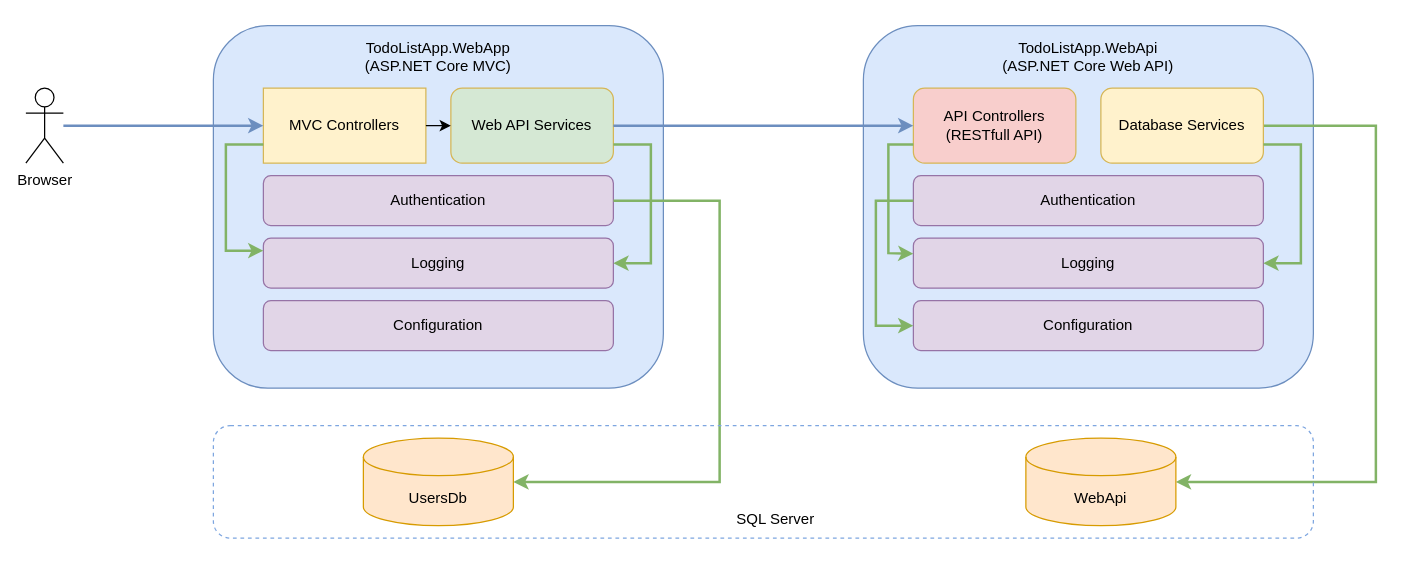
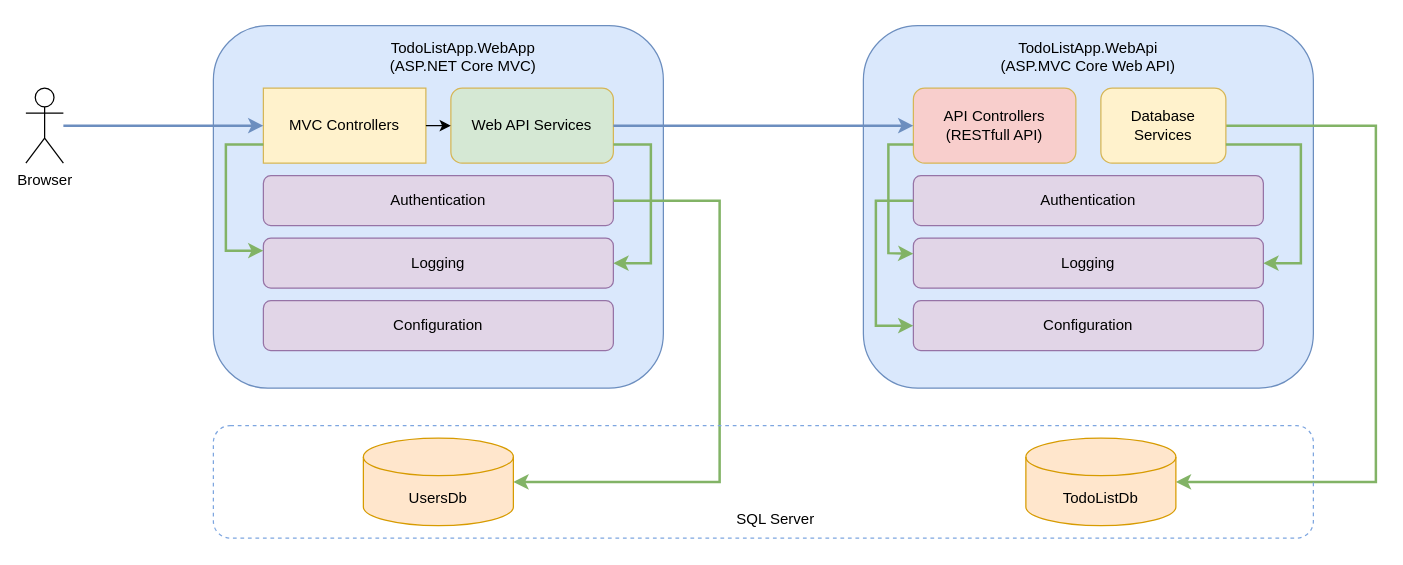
(438, 57) -> (463, 57)
(1088, 57) -> (1088, 57)
(1182, 126) -> (1163, 126)
(1101, 498) -> (1101, 498)
